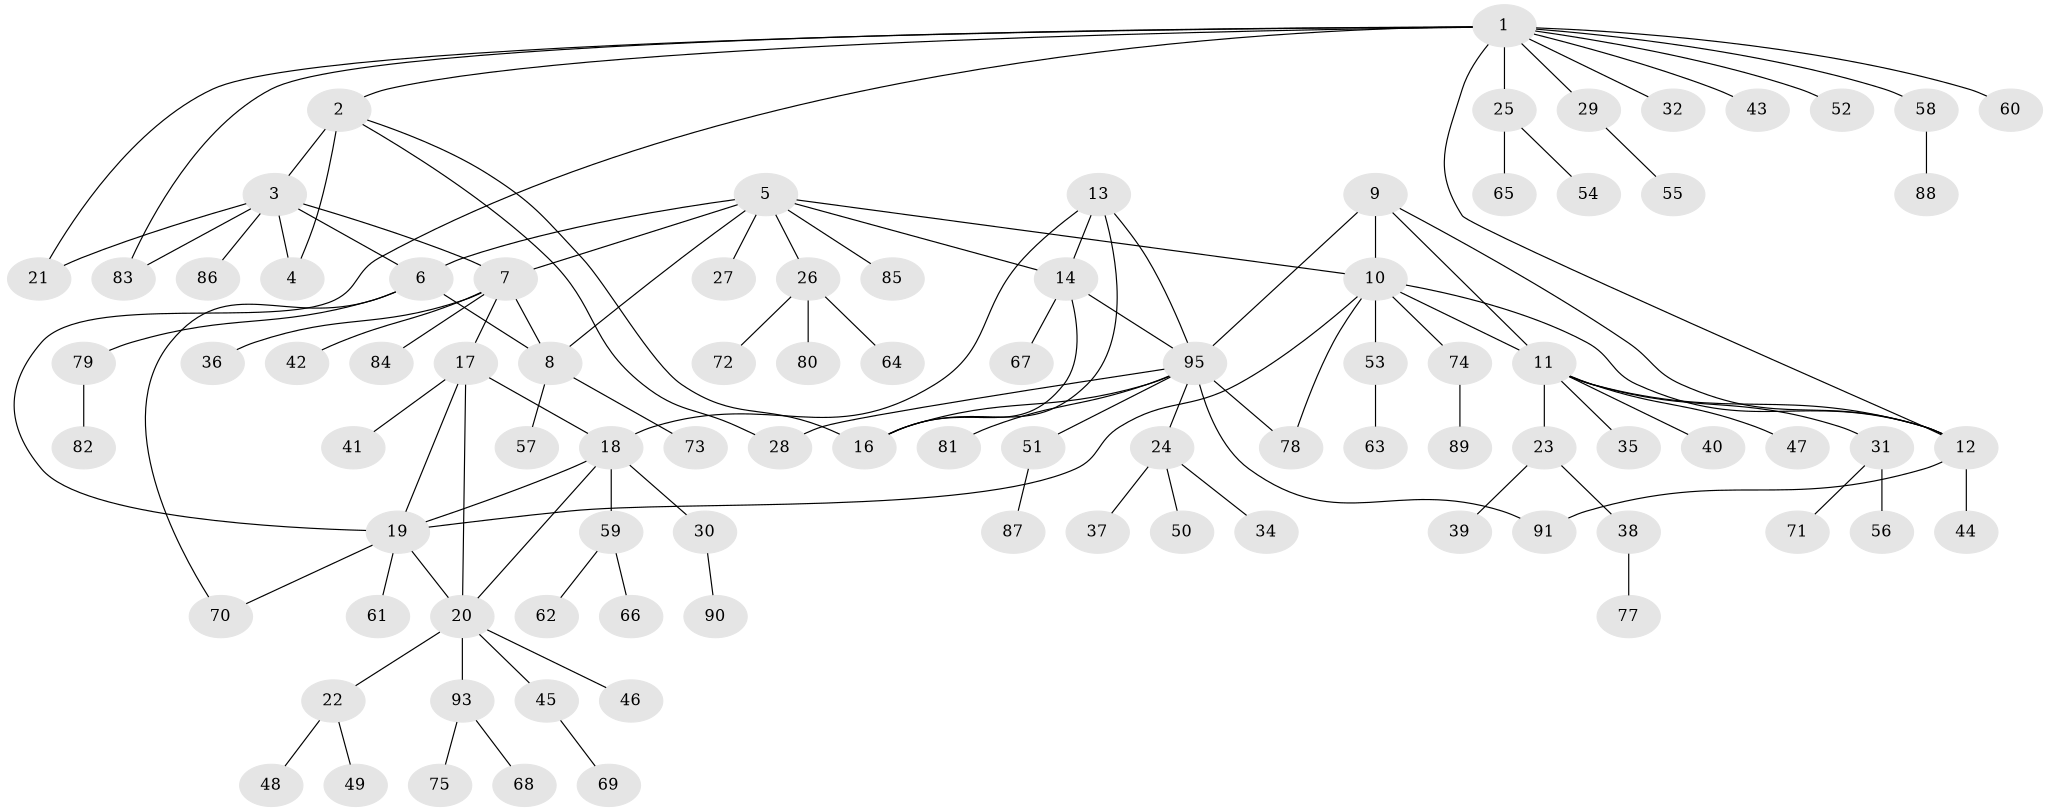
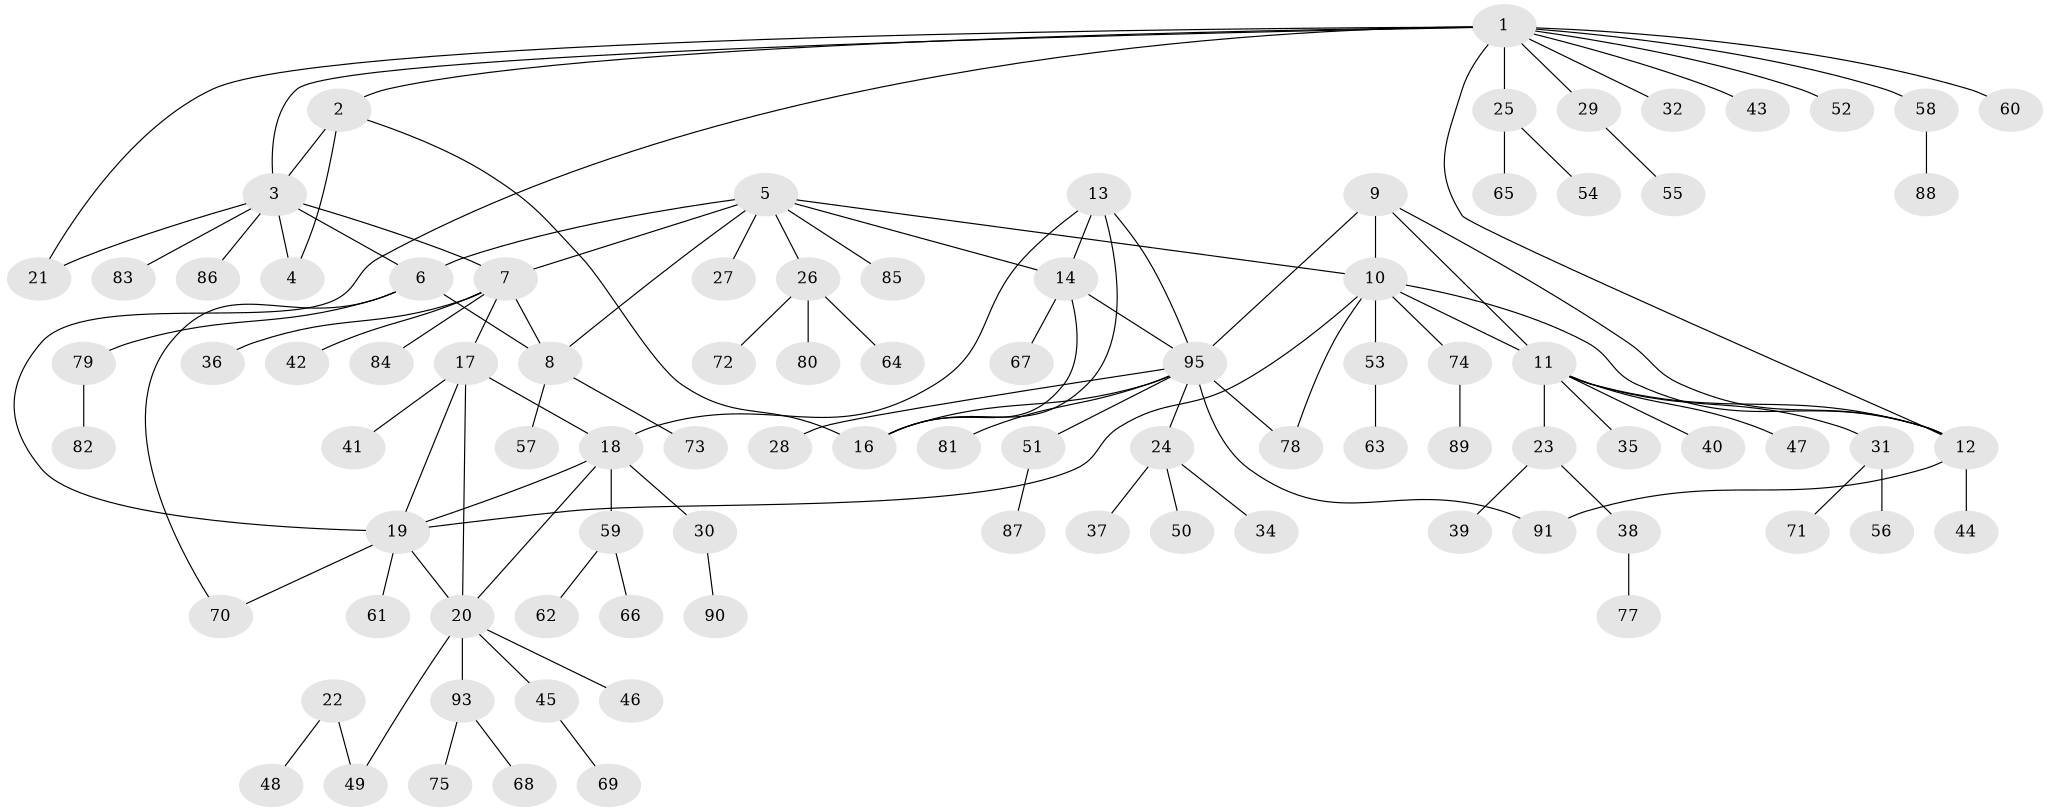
(759, 40) -> (553, 59)
(566, 278) -> none
(398, 659) -> (407, 700)
